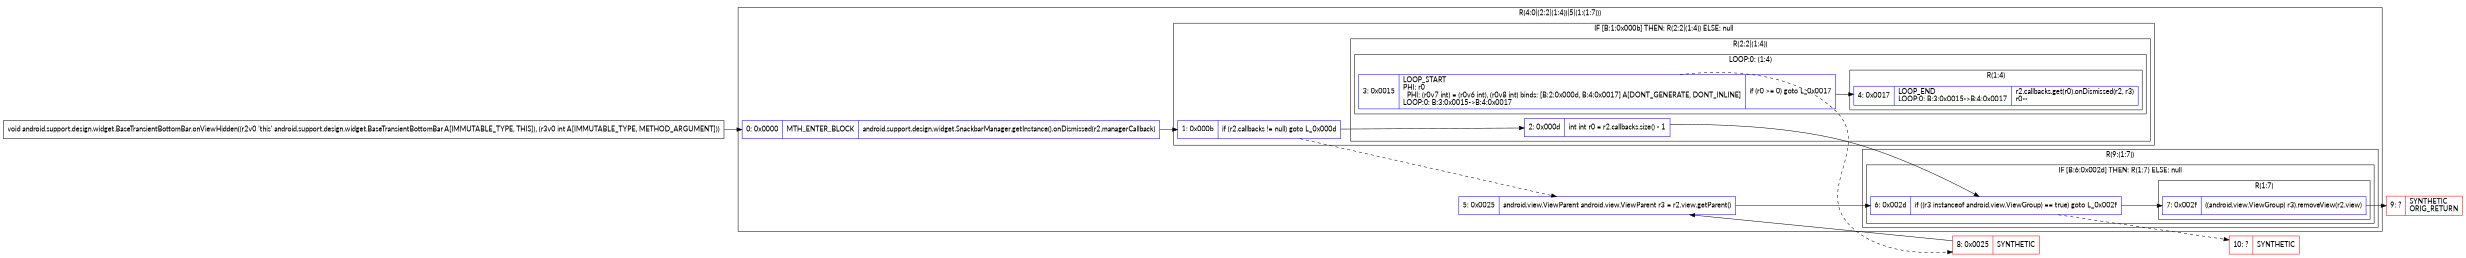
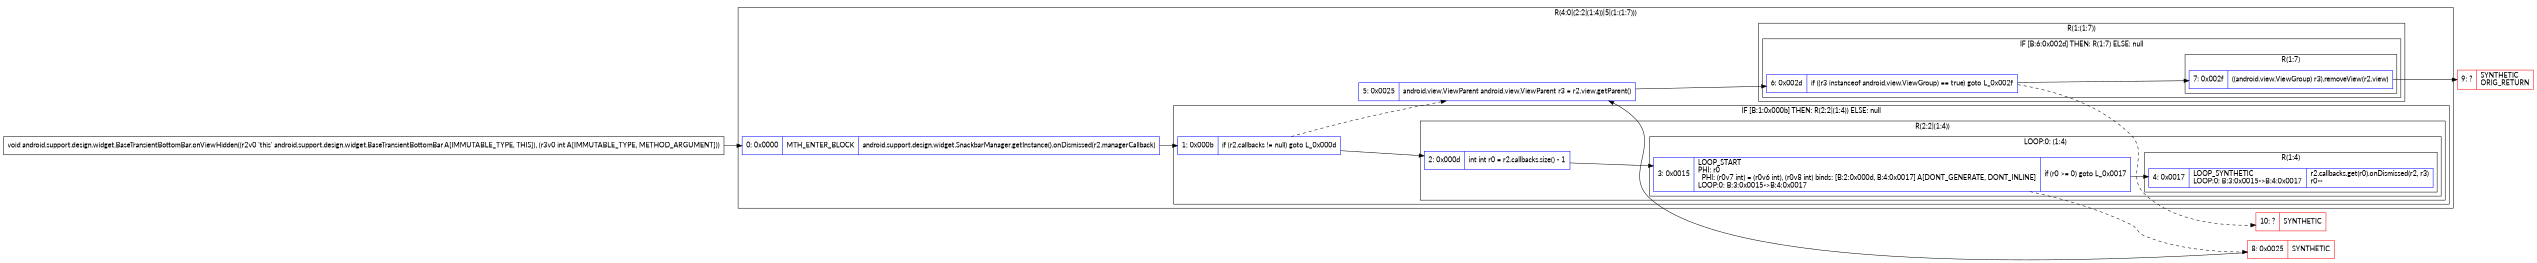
(1917, 92) -> (2223, 174)
(1828, 137) -> (1609, 164)
(2120, 155) -> (2082, 29)
